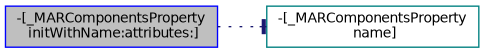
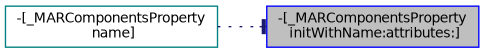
(238, 27) -> (238, 27)
